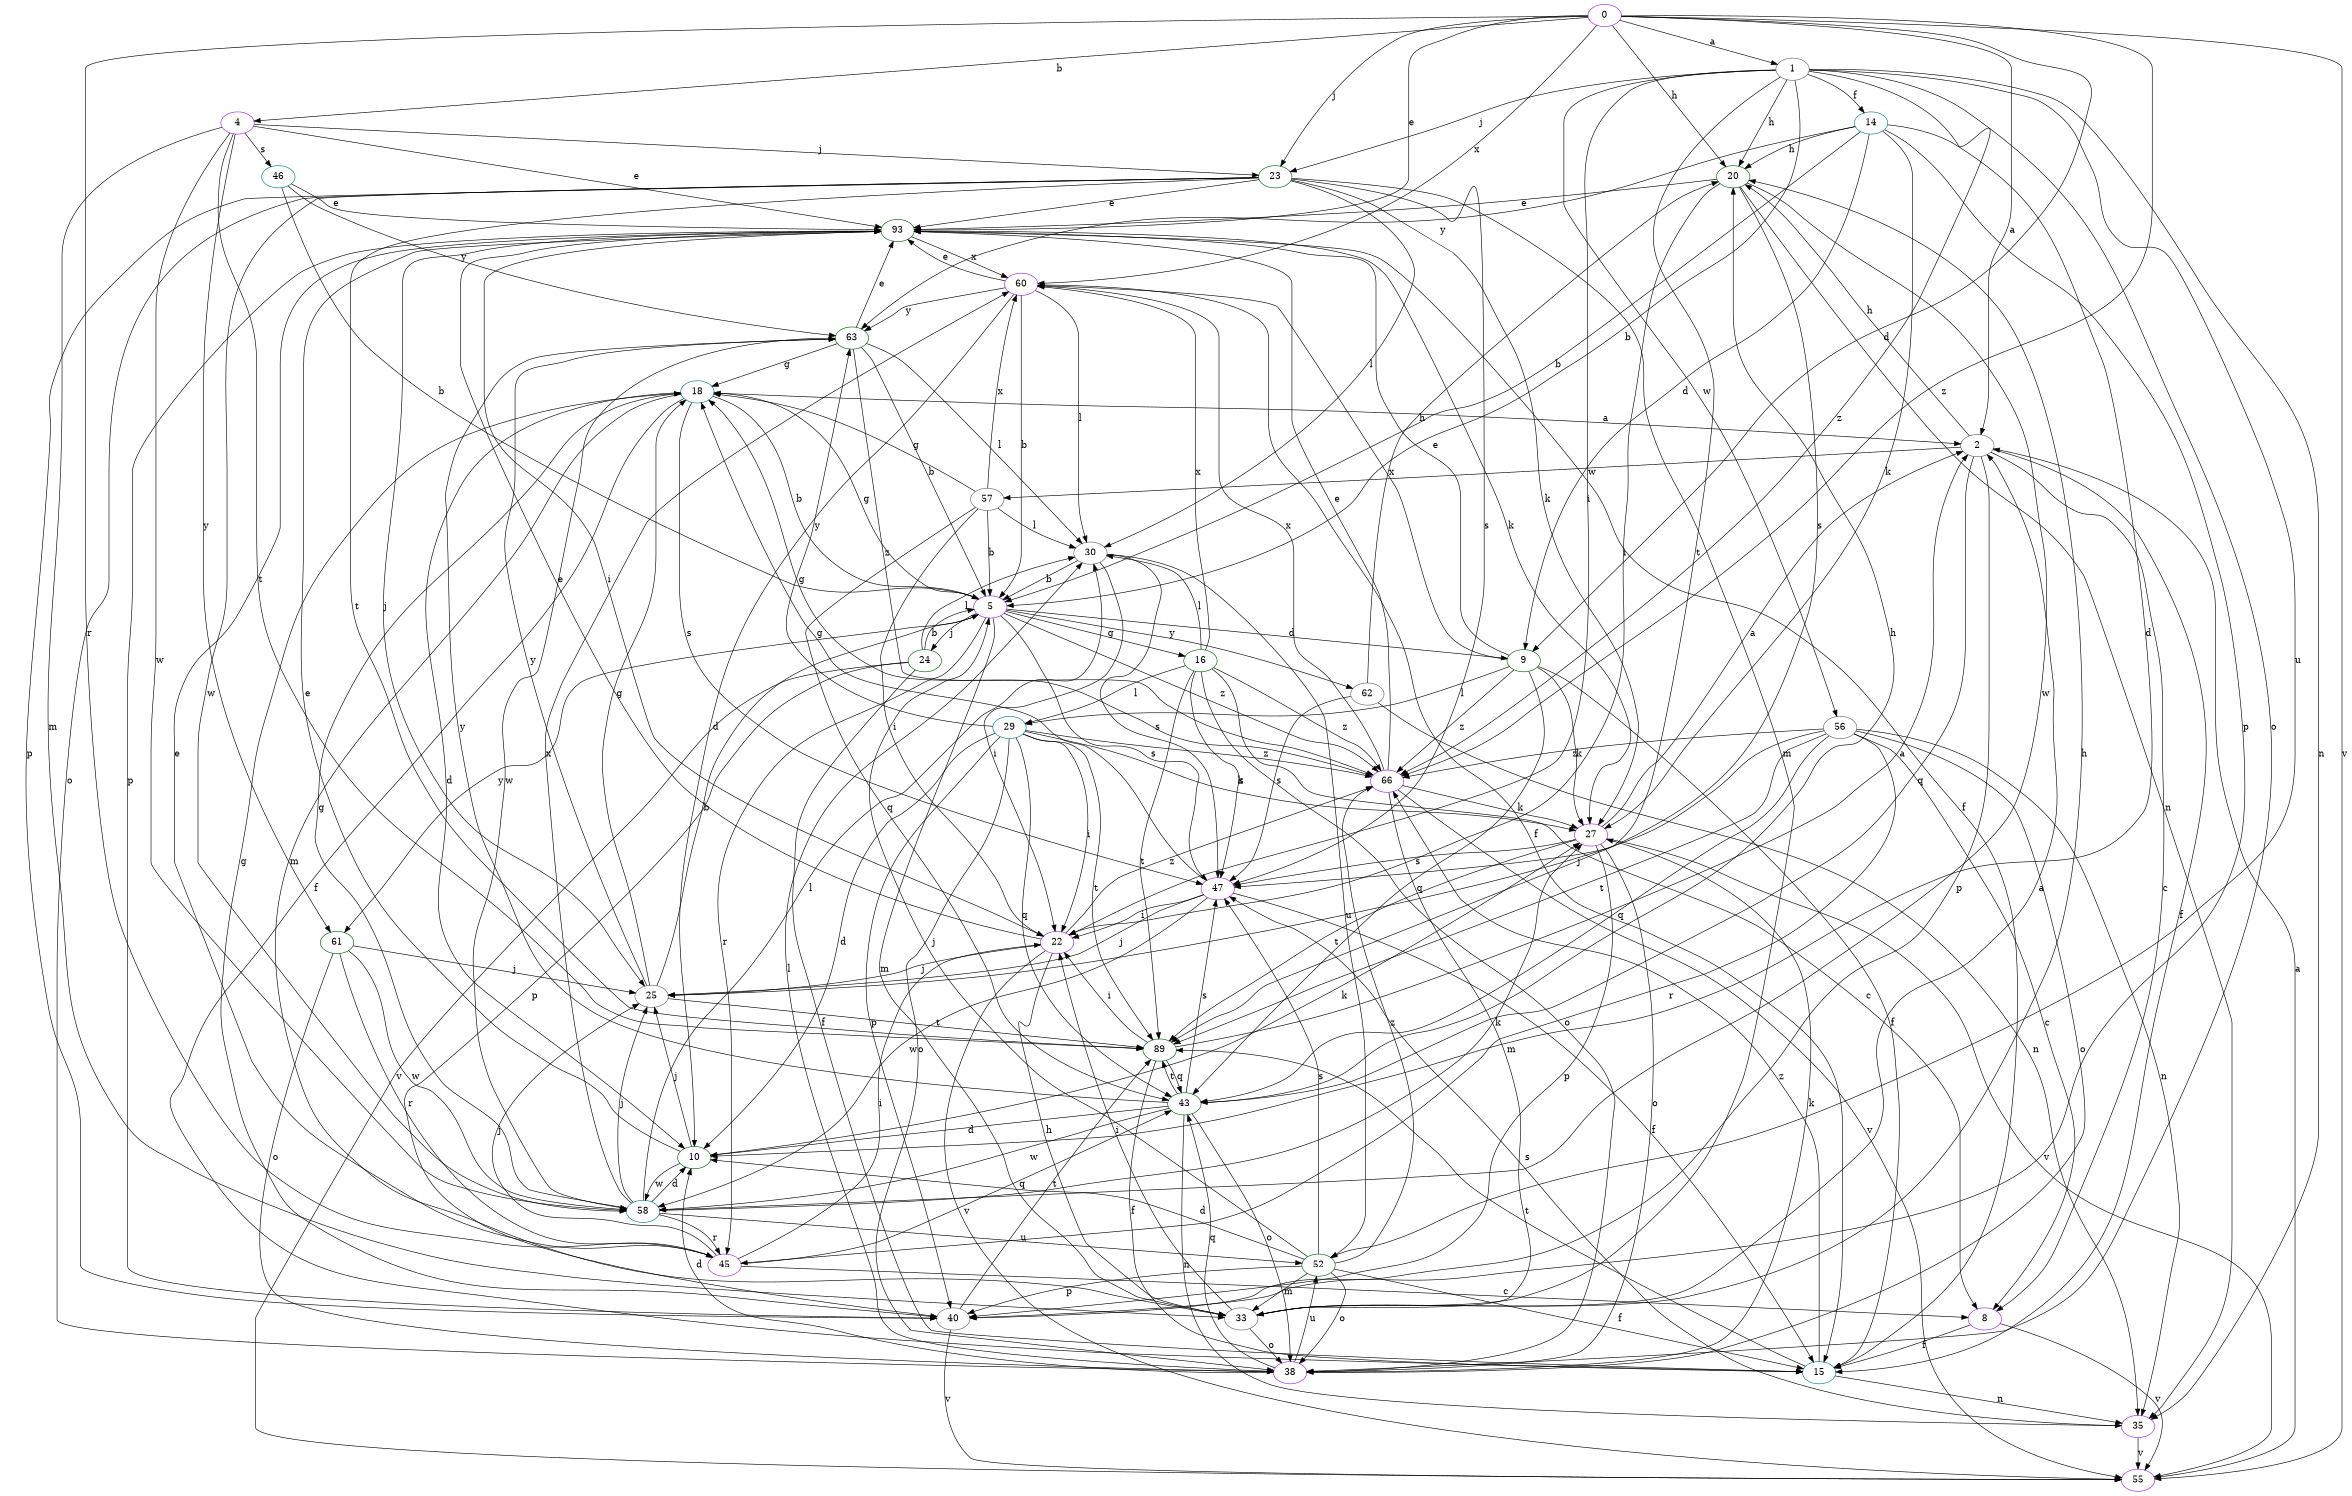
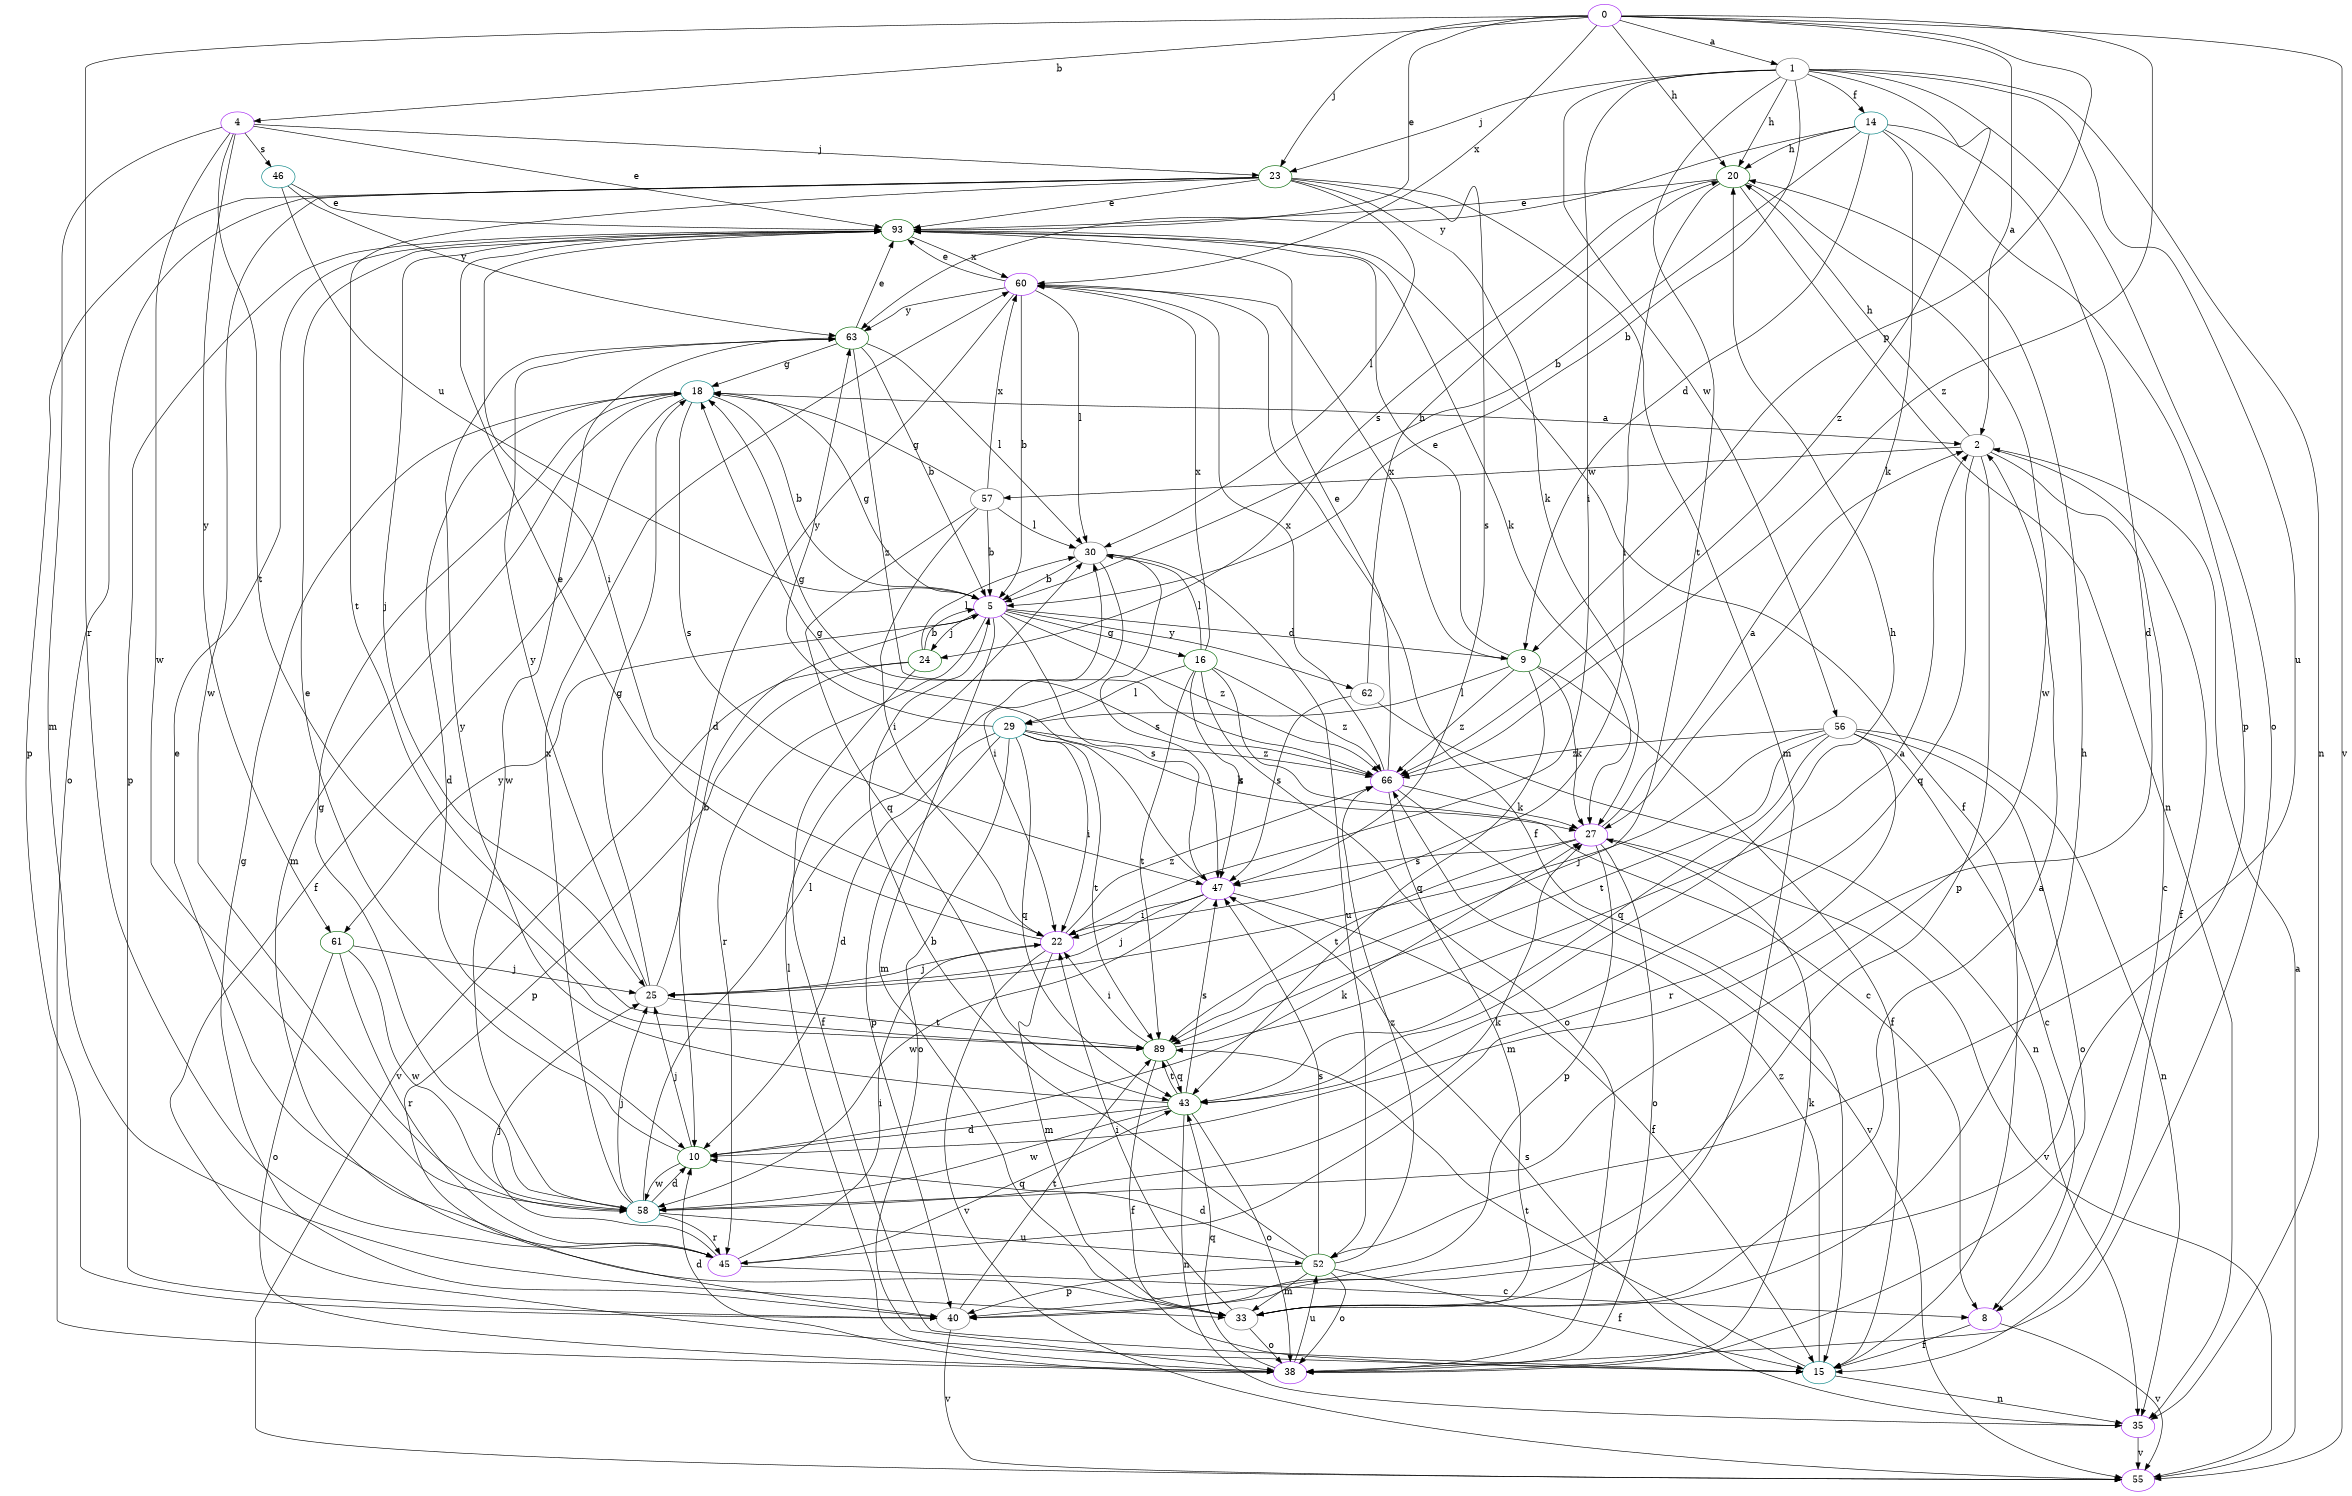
(1886, 338) -> (1886, 338)
(442, 392) -> (442, 392)
(1760, 729) -> (1343, 445)
(934, 943) -> (934, 943)
(1049, 1131) -> (1049, 1131)
